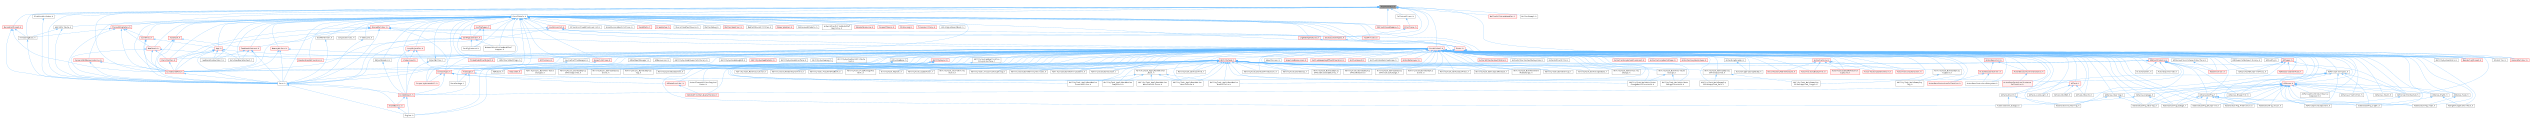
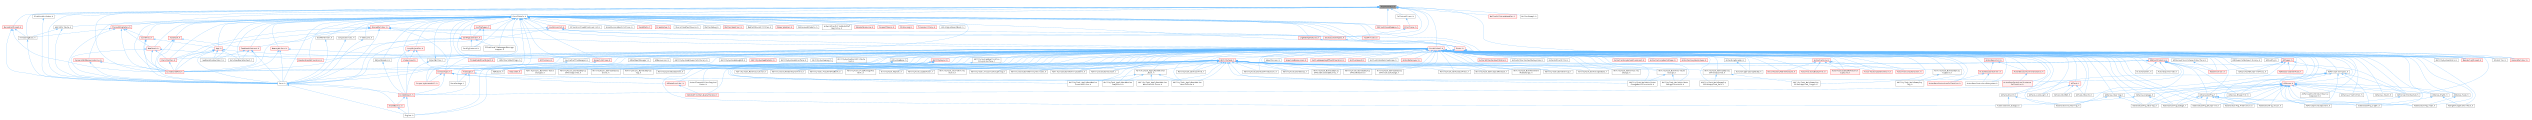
(499, 49) -> (499, 49)
(1421, 72) -> none
(232, 79) -> (322, 71)
(1224, 84) -> none
